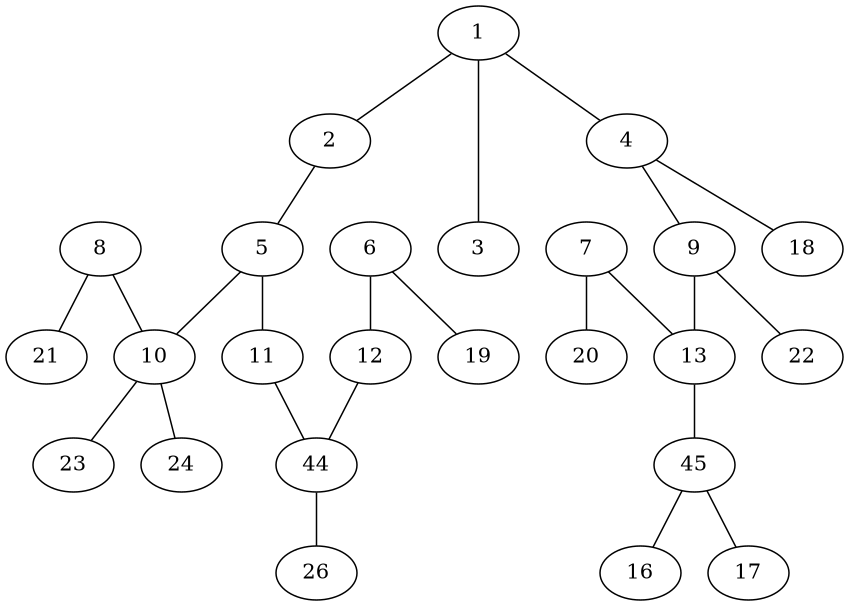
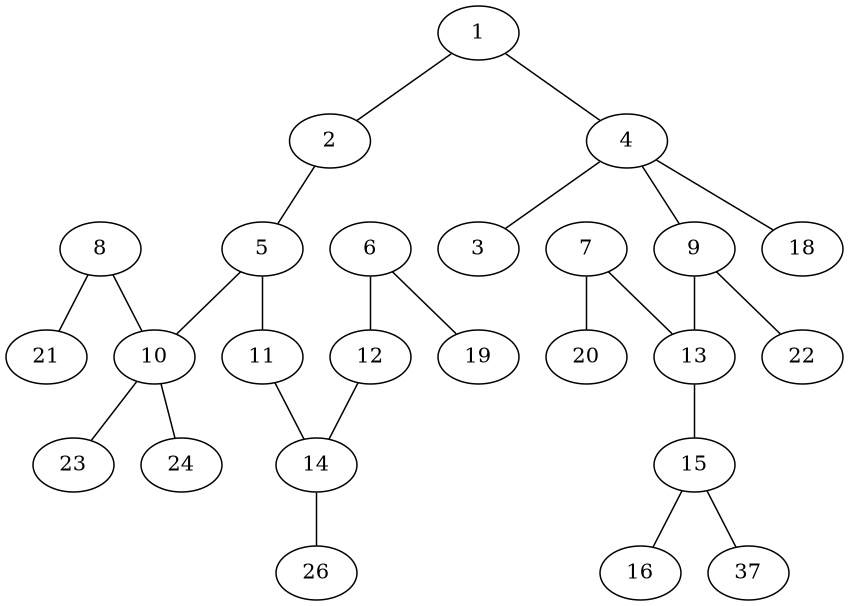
(478, 141) -> (553, 195)
(316, 465) -> (316, 465)
(694, 465) -> (694, 465)
(748, 573) -> (748, 573)
